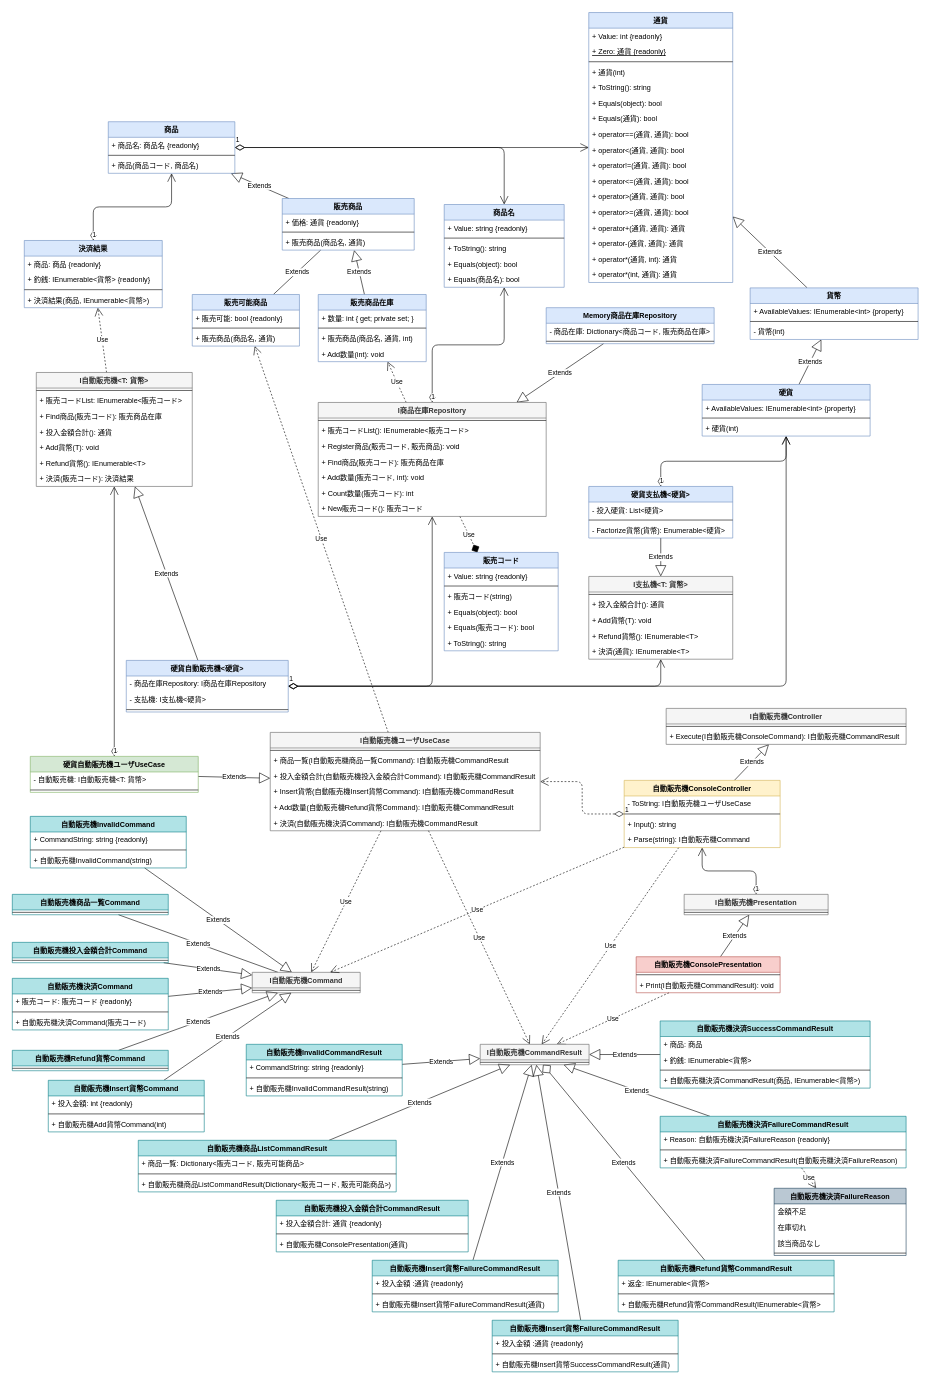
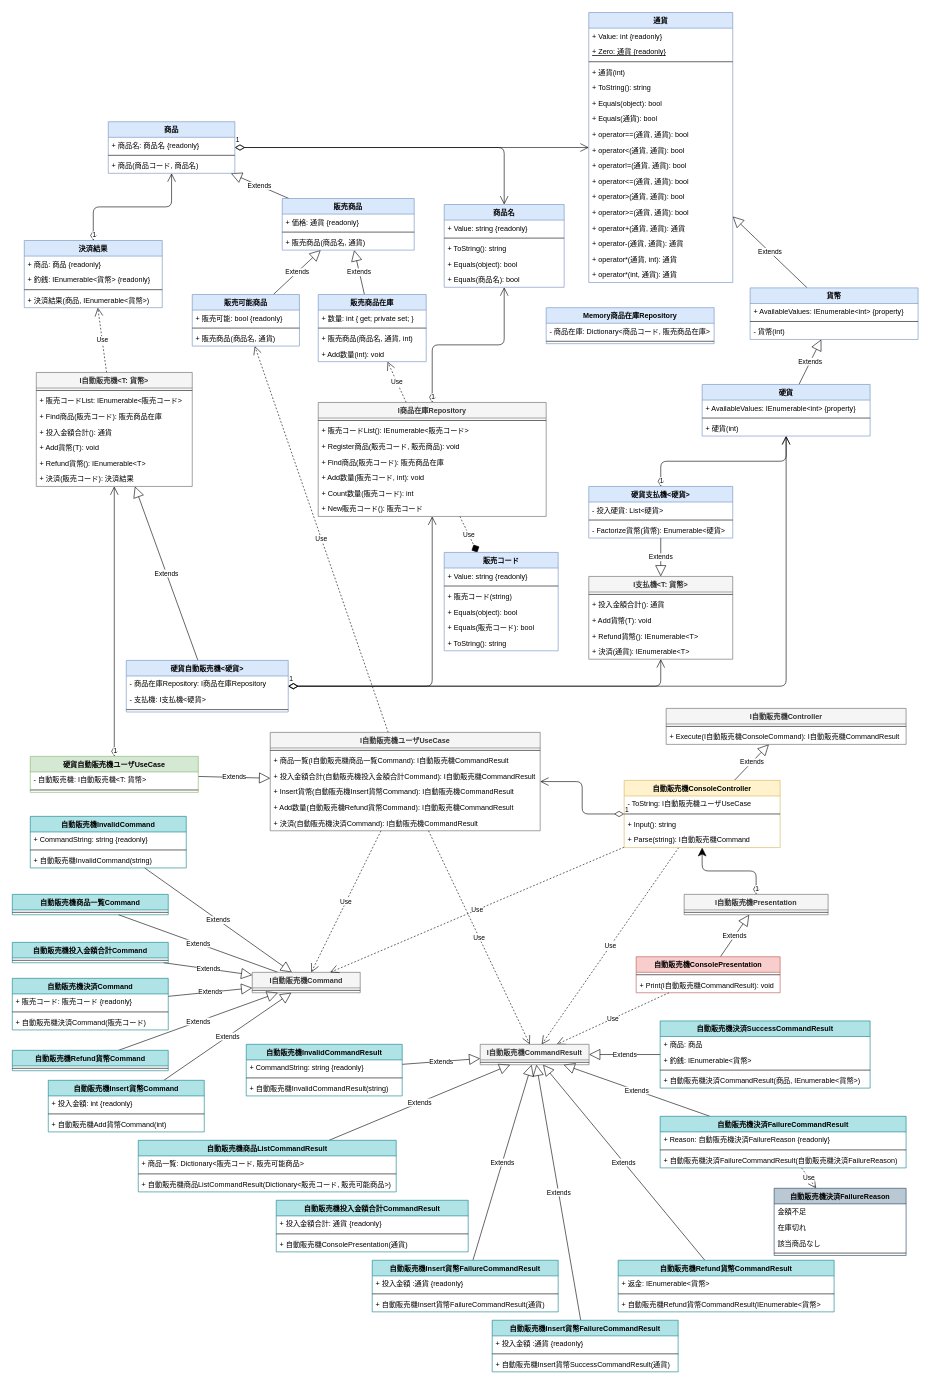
(316, 255) -> (311, 259)
(564, 370) -> none
(582, 793) -> (582, 793)
(702, 853) -> (702, 856)
(551, 1074) -> (551, 1074)
